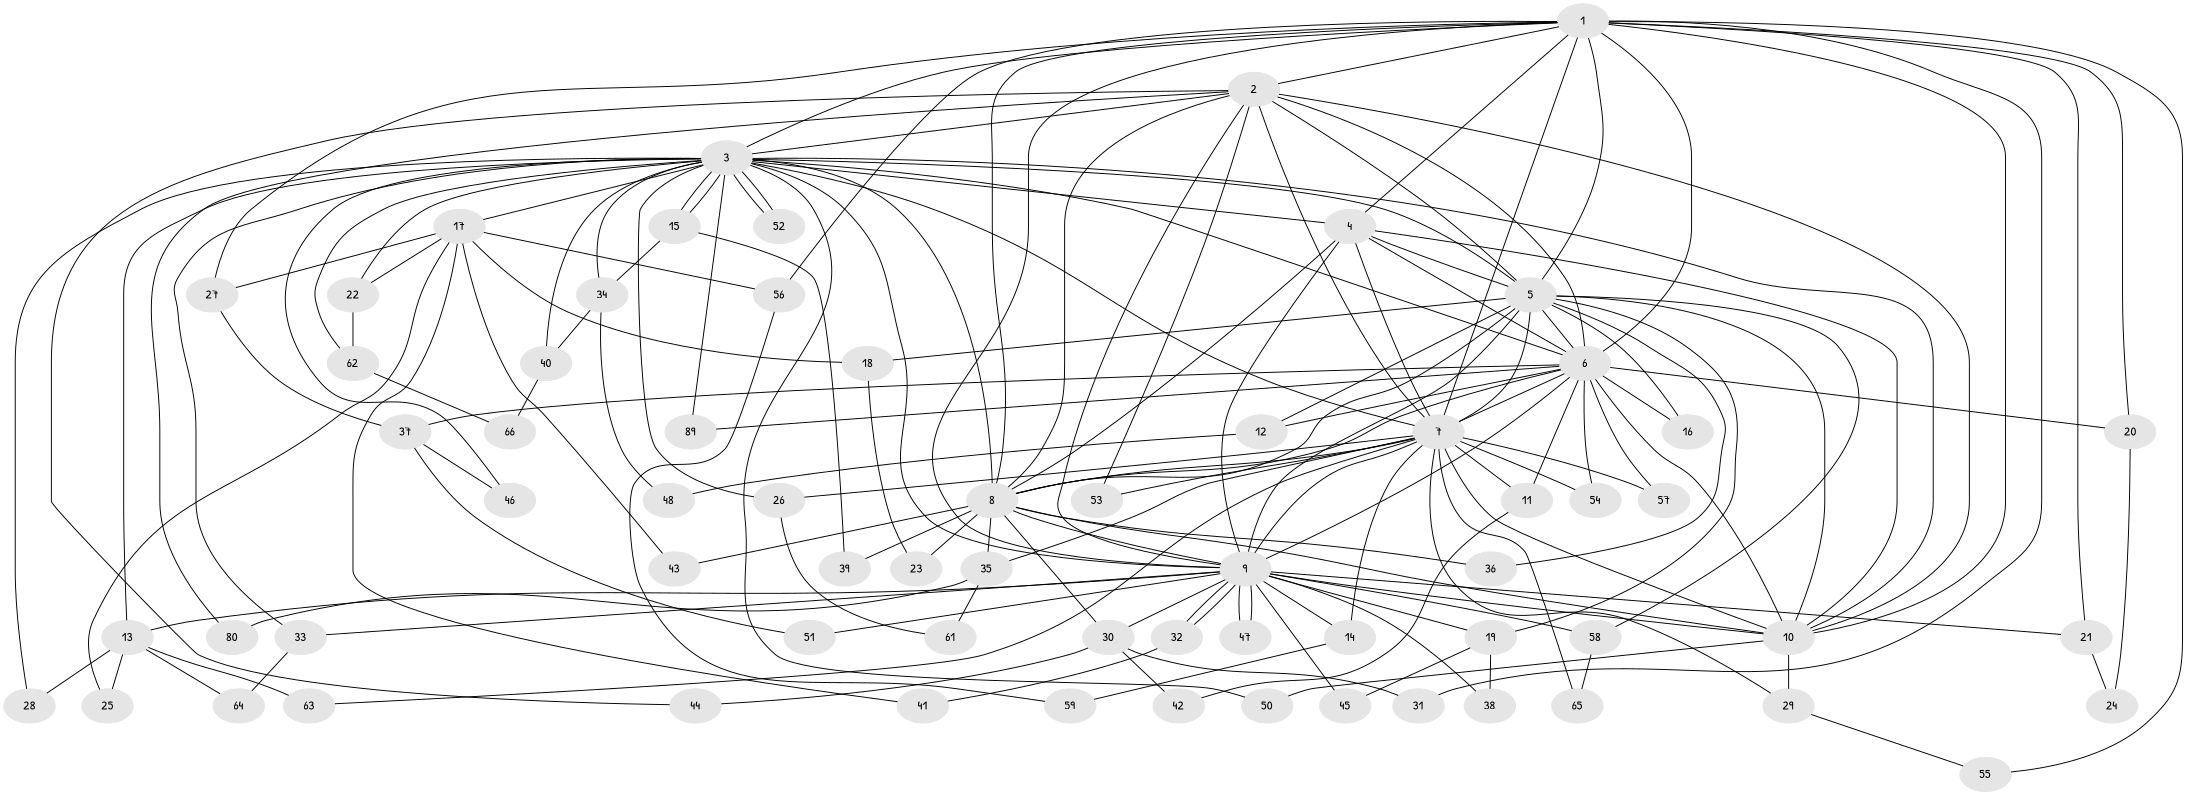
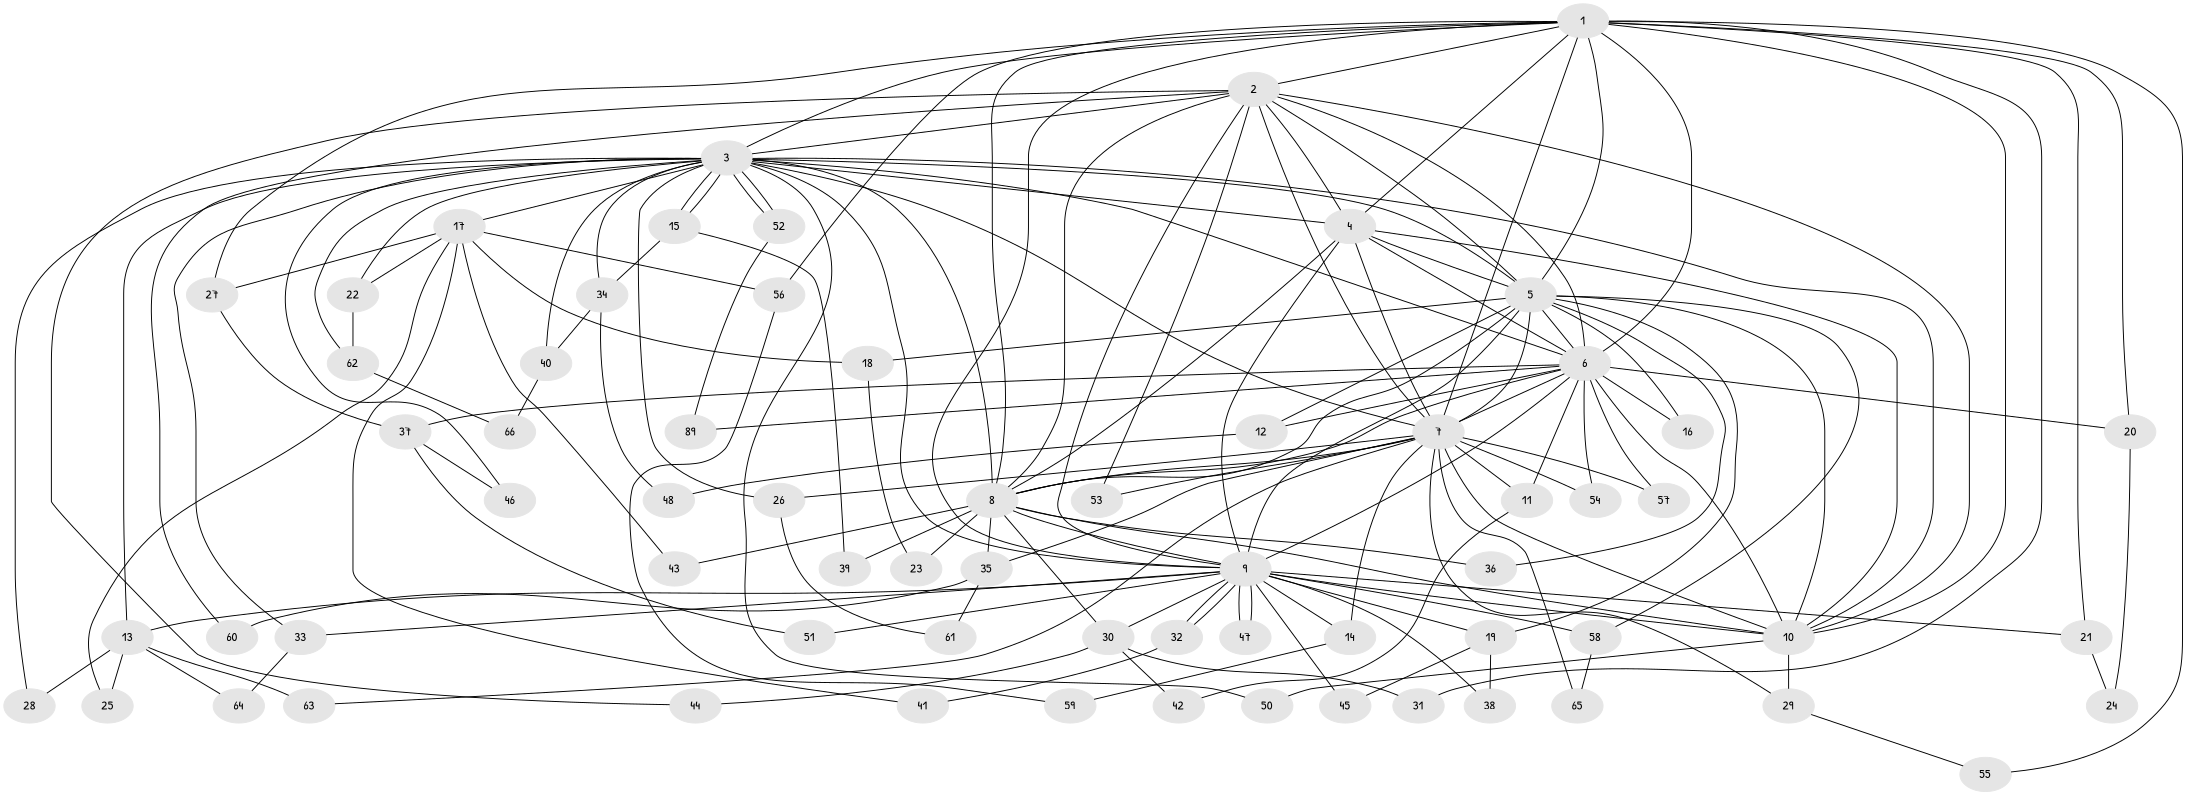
none -> (1305, 156)
(709, 295) -> (724, 325)
(1323, 479) -> none
(232, 637) -> (232, 637)
